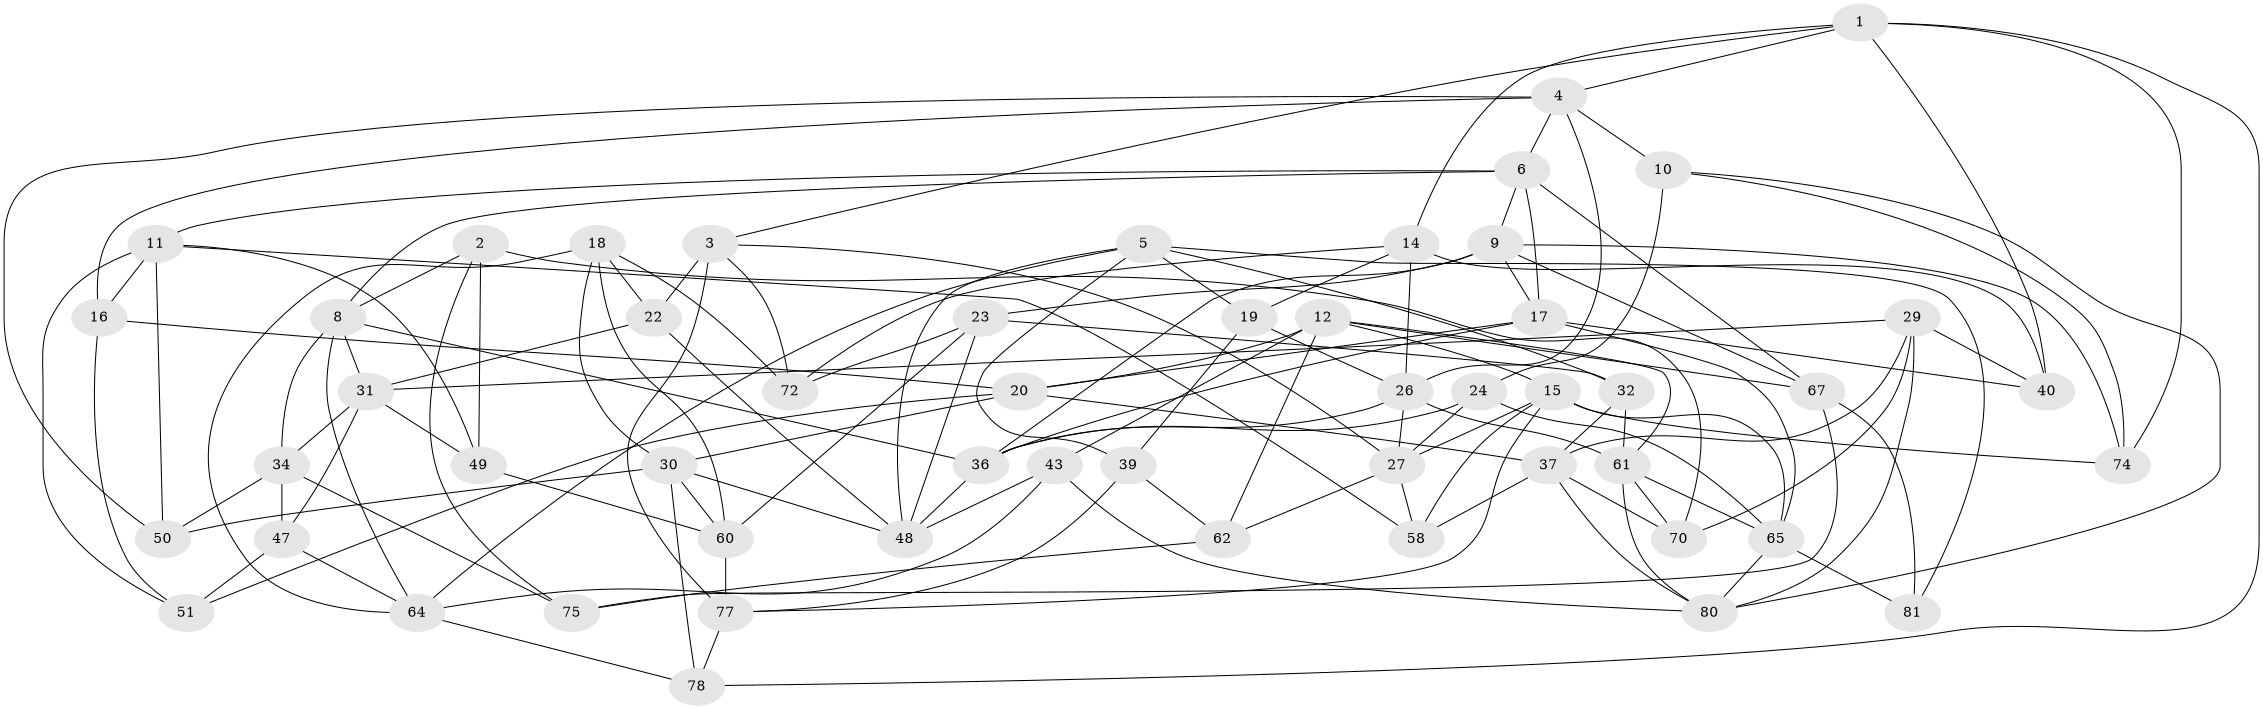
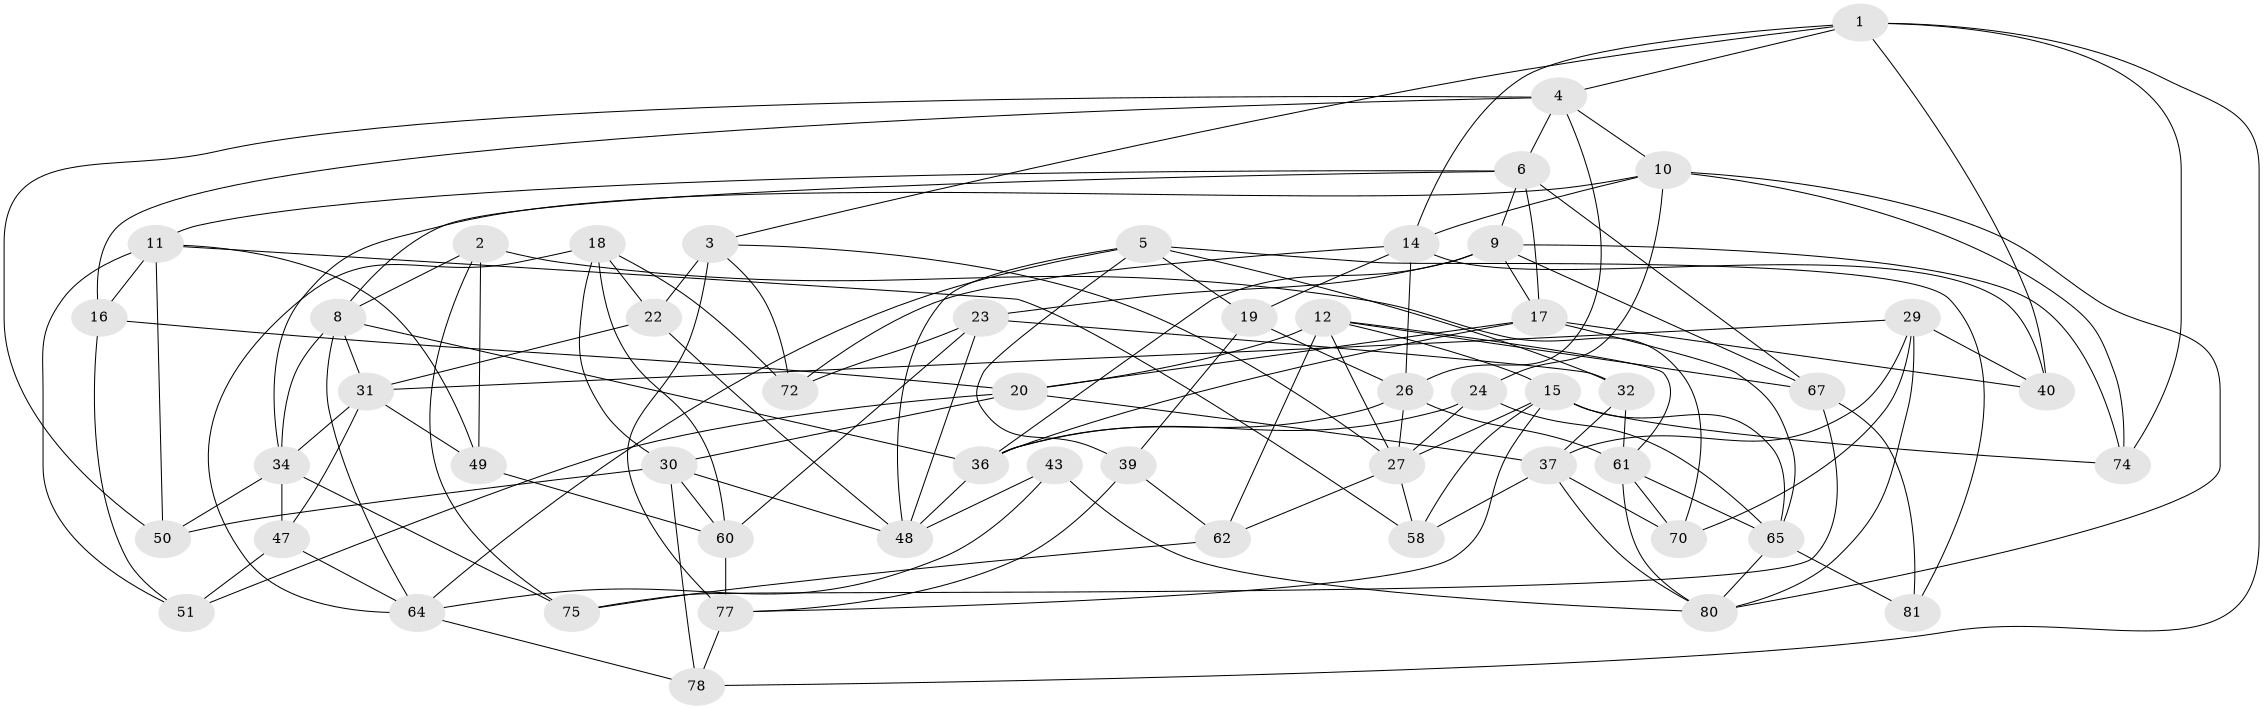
none -> (957, 193)
none -> (1536, 203)
(1206, 382) -> (1359, 392)
